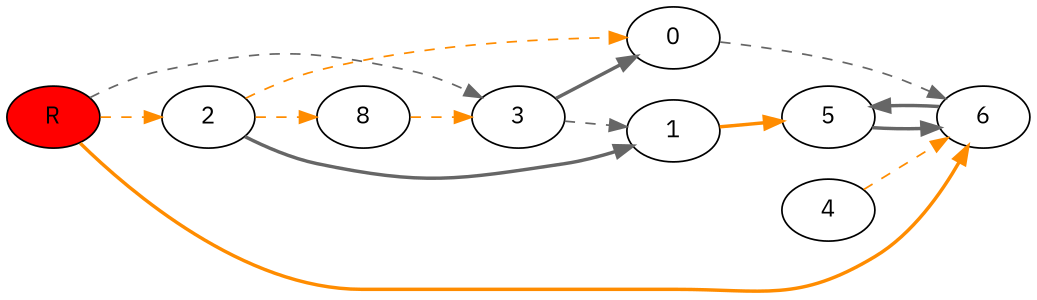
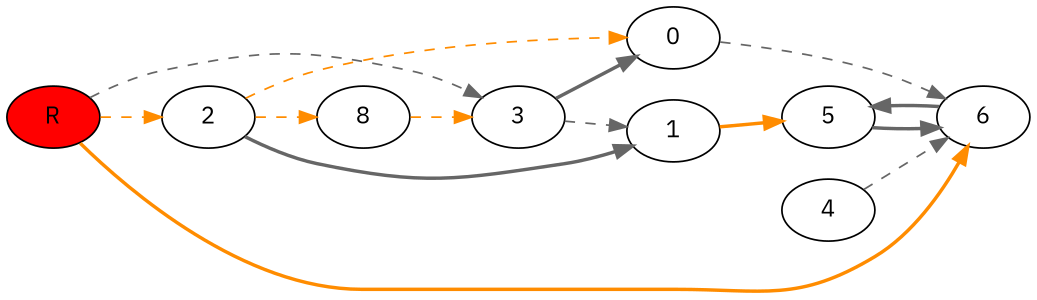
(898, 168) -> (898, 168)
